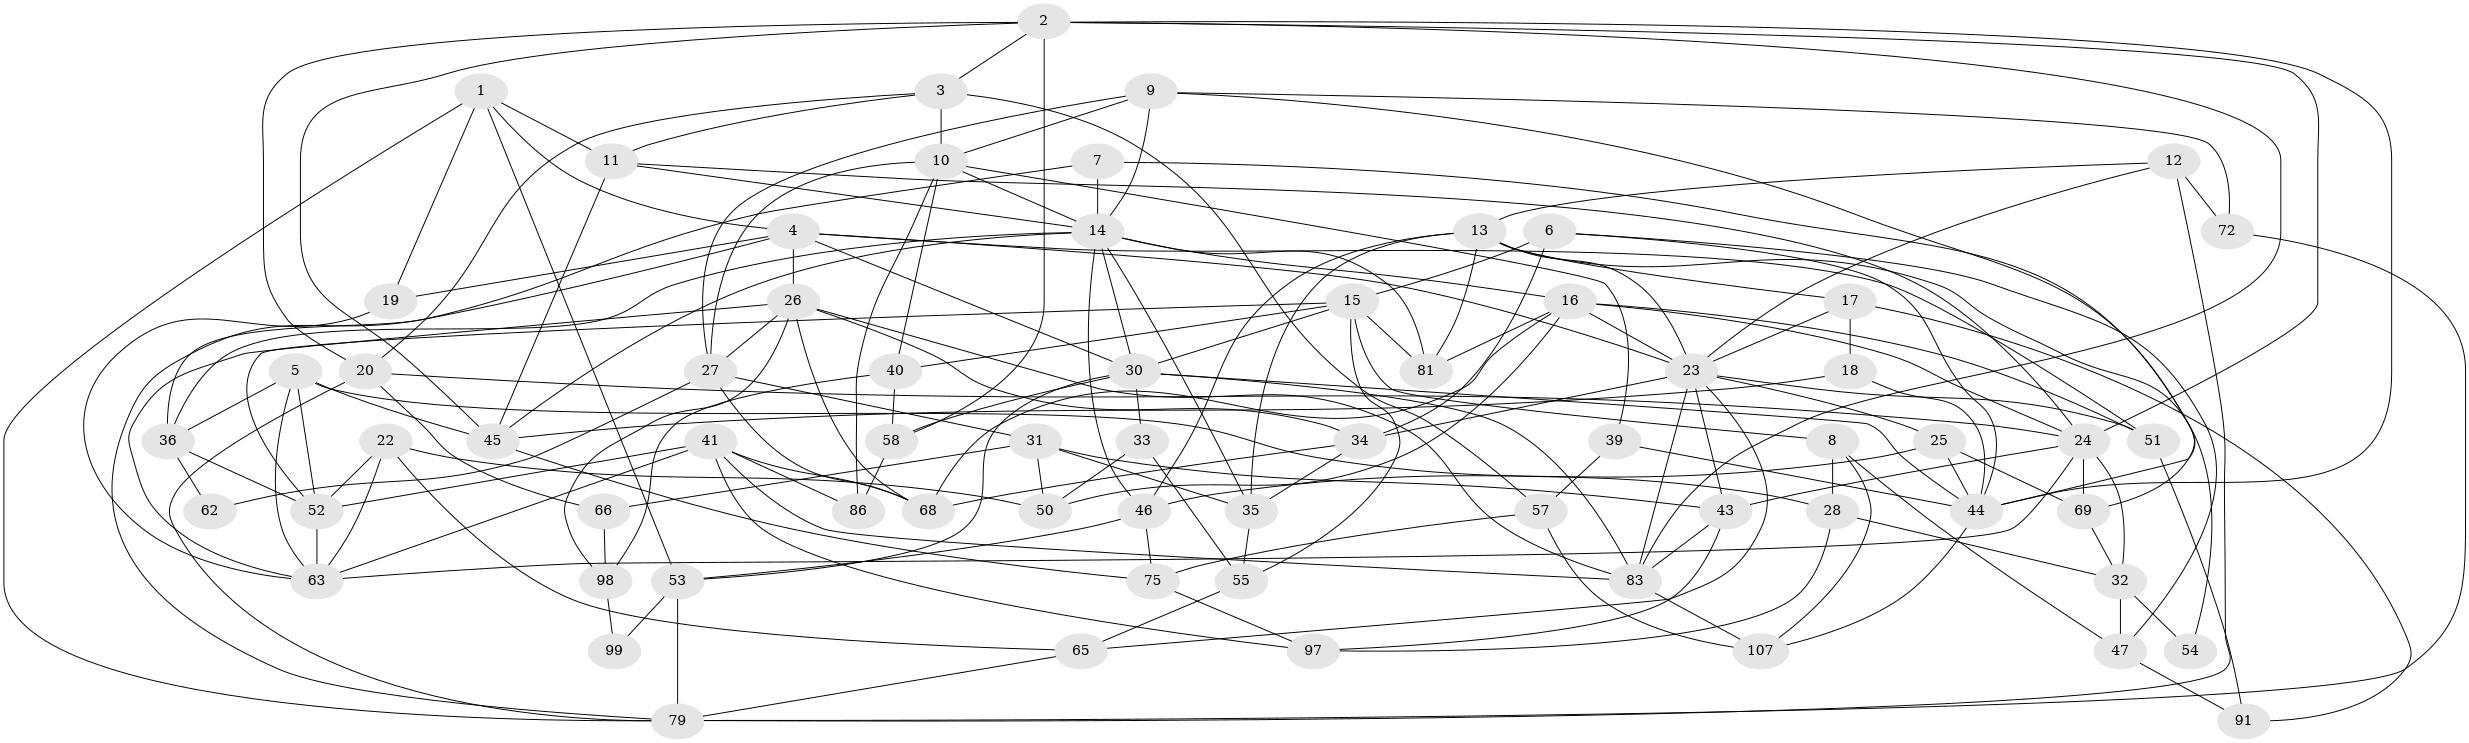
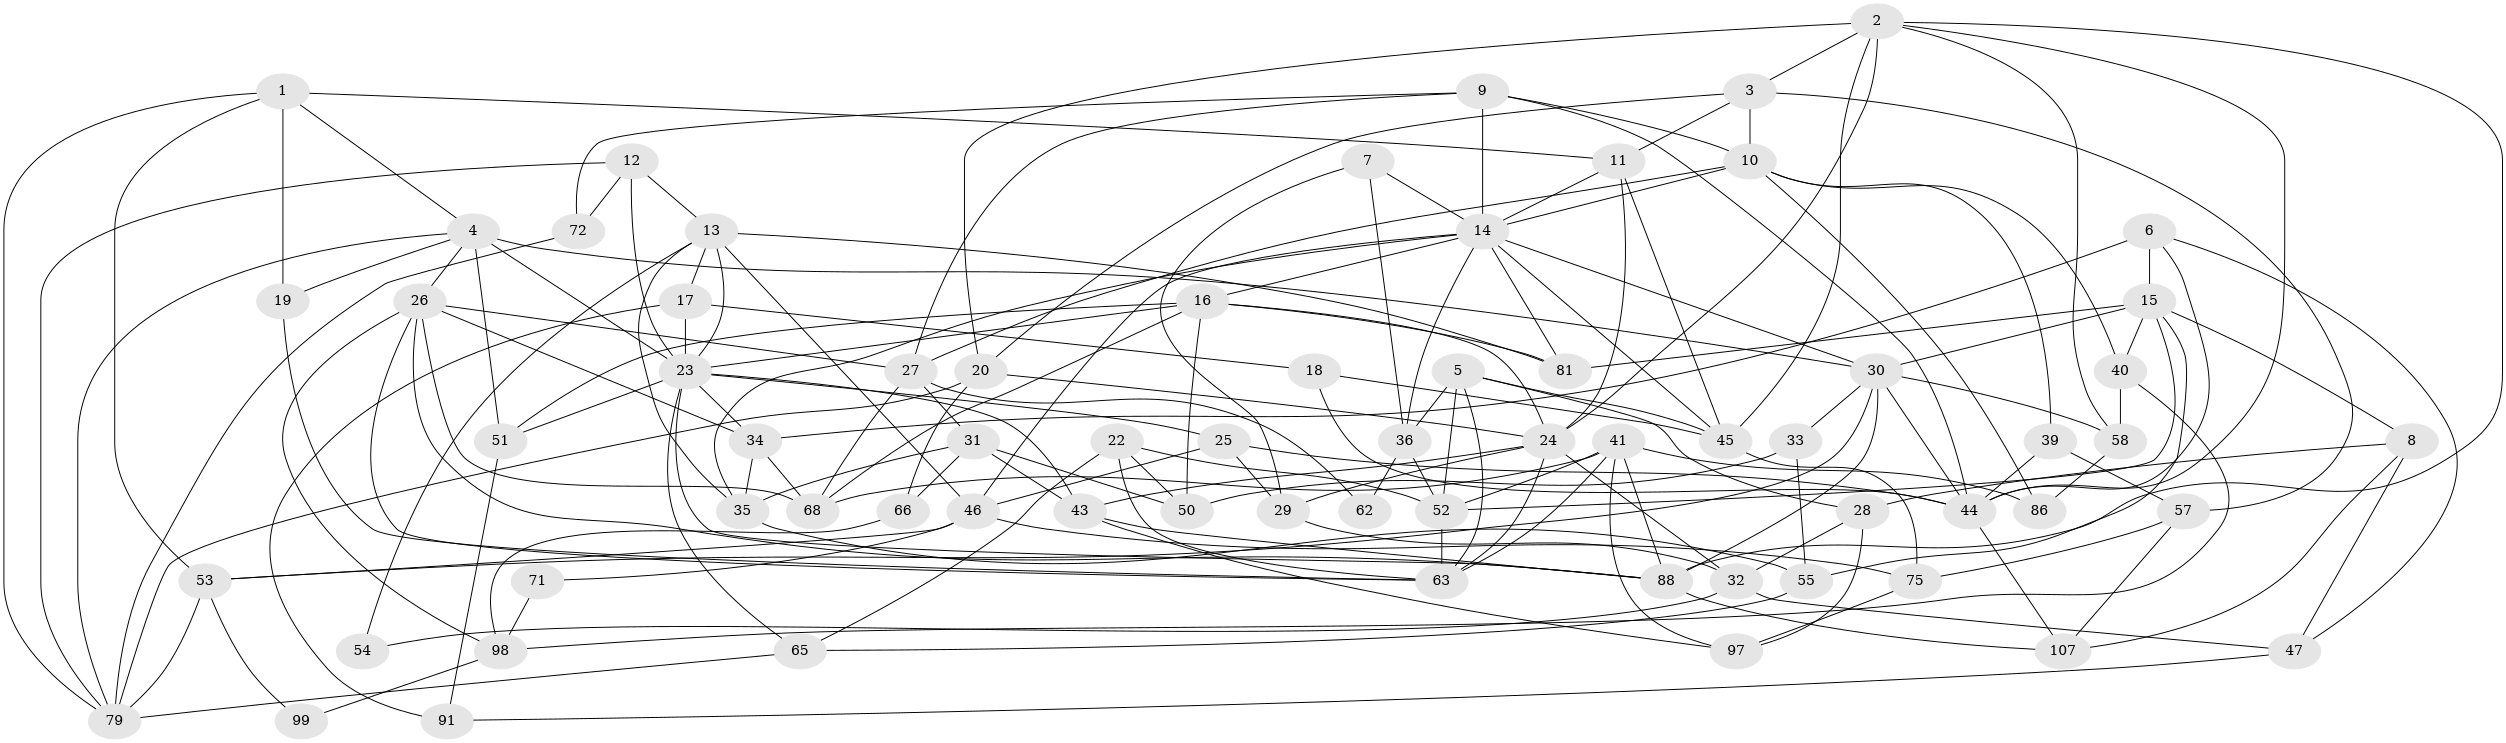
(2083, 511) -> (1283, 511)
none -> (538, 581)
(1635, 581) -> (1666, 581)
